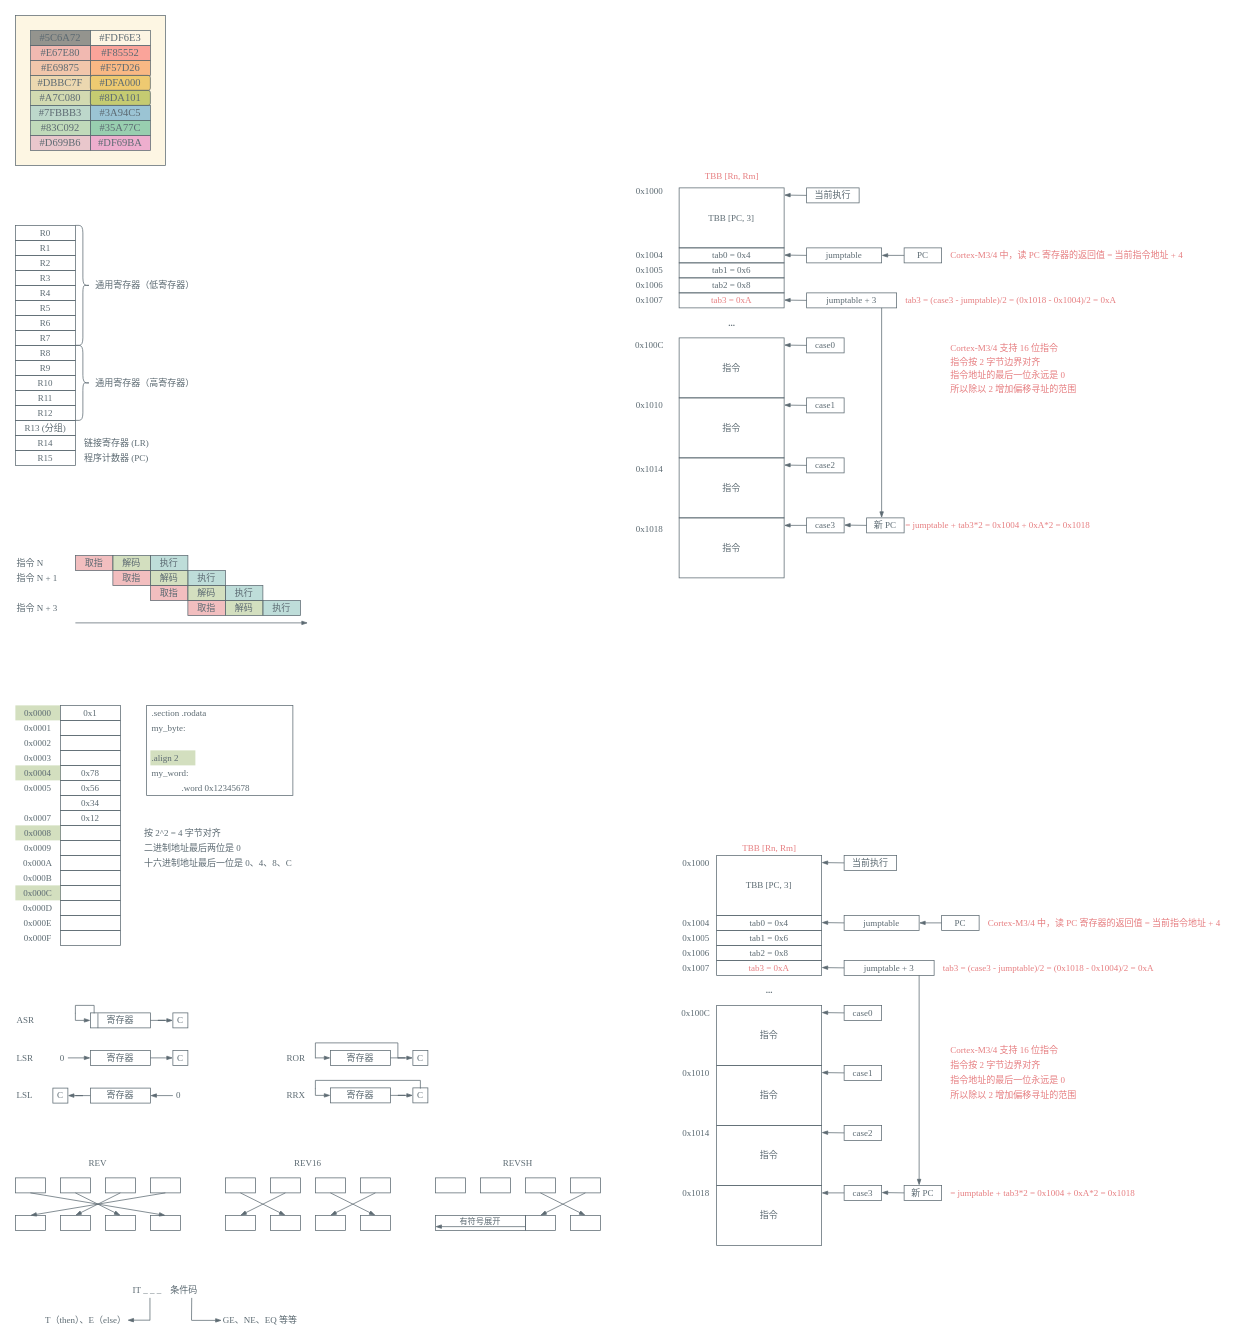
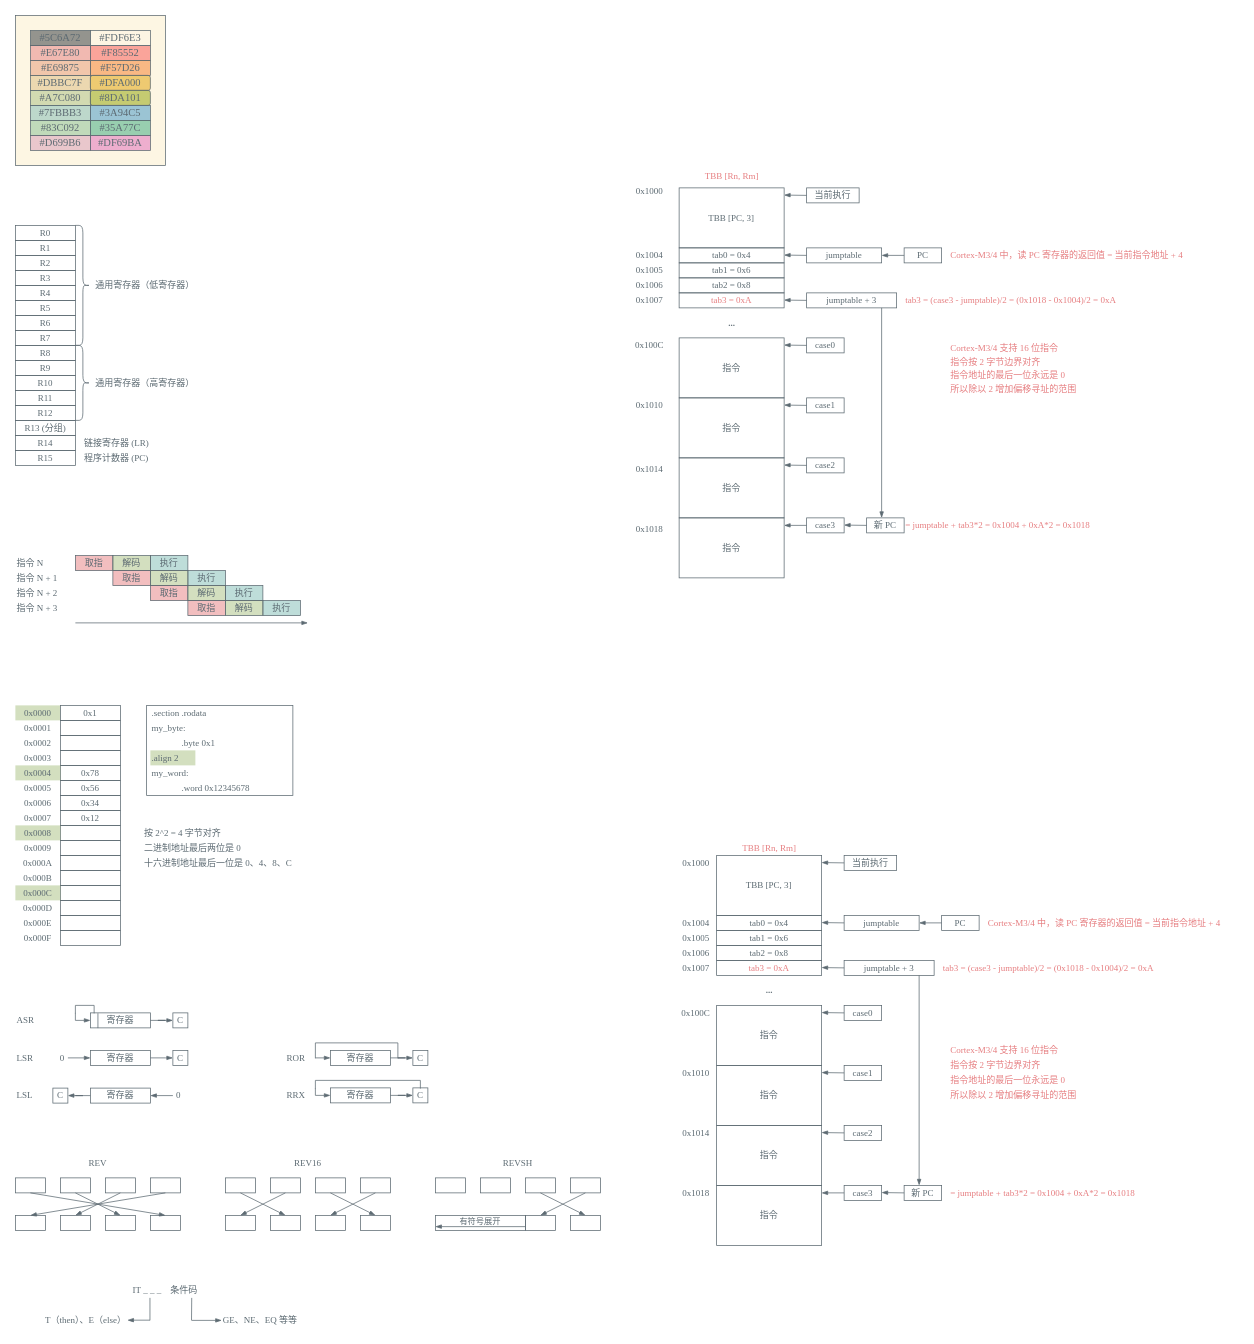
none -> (45, 593)
none -> (218, 743)
none -> (38, 803)
